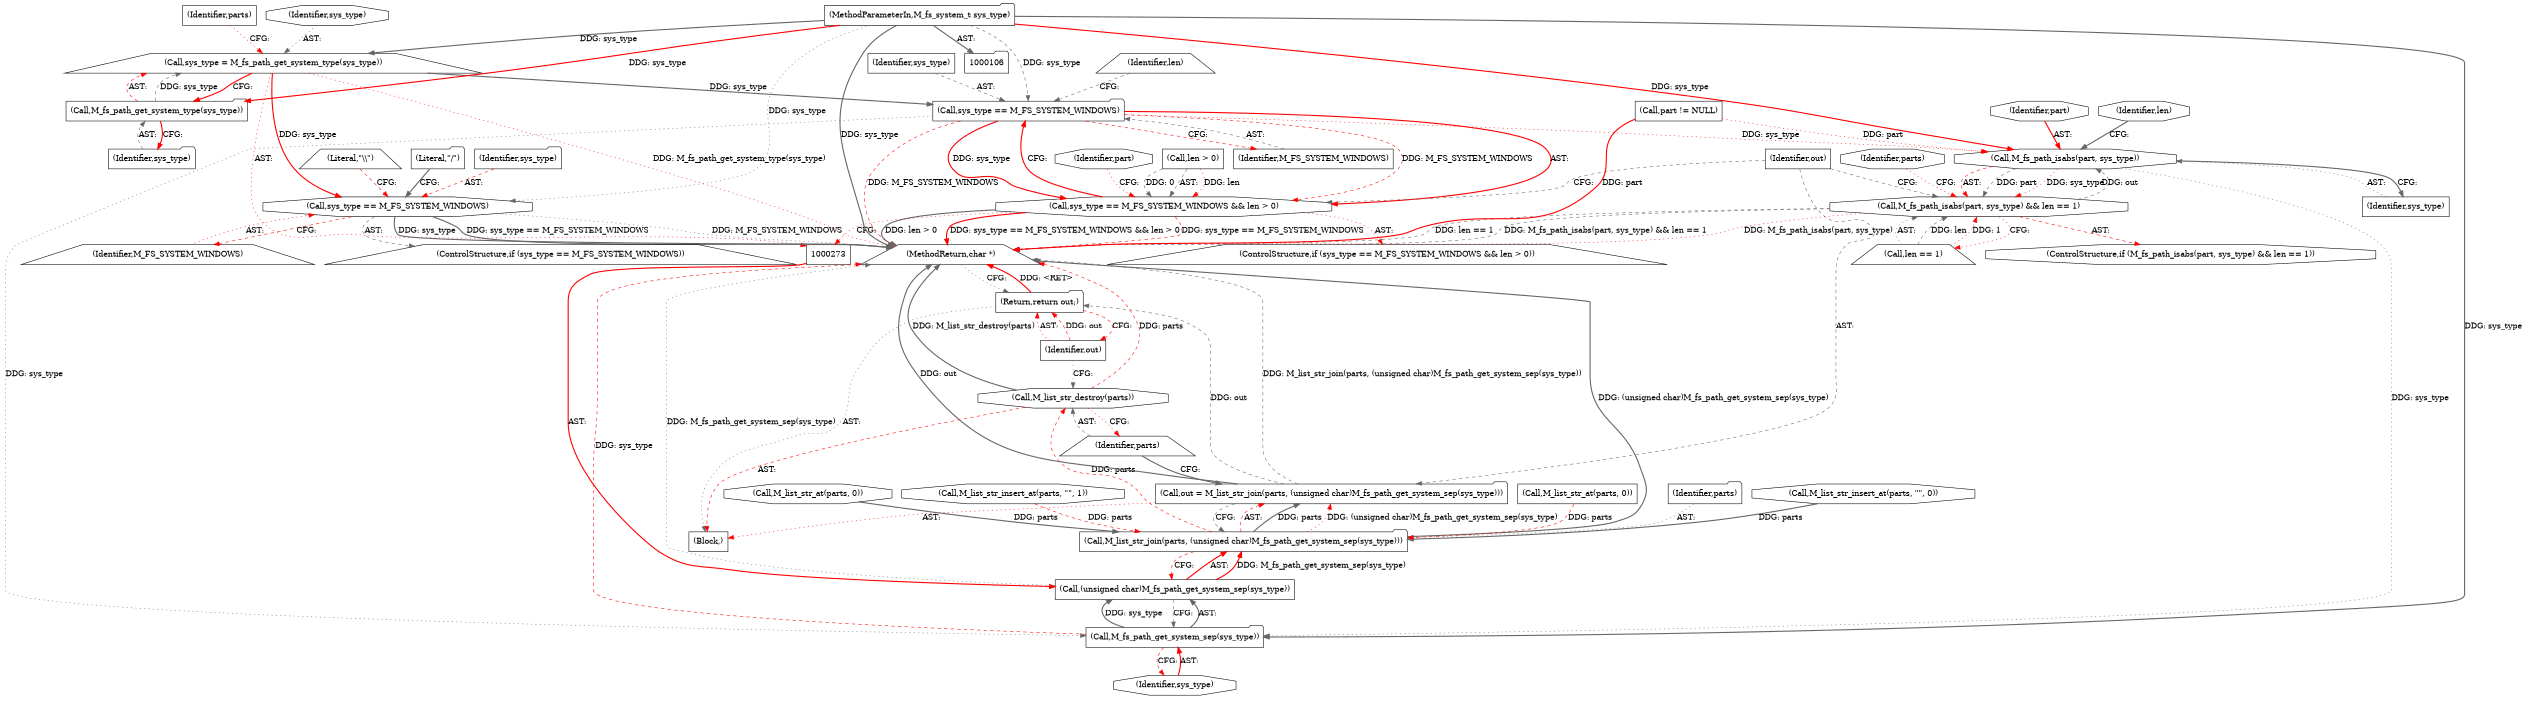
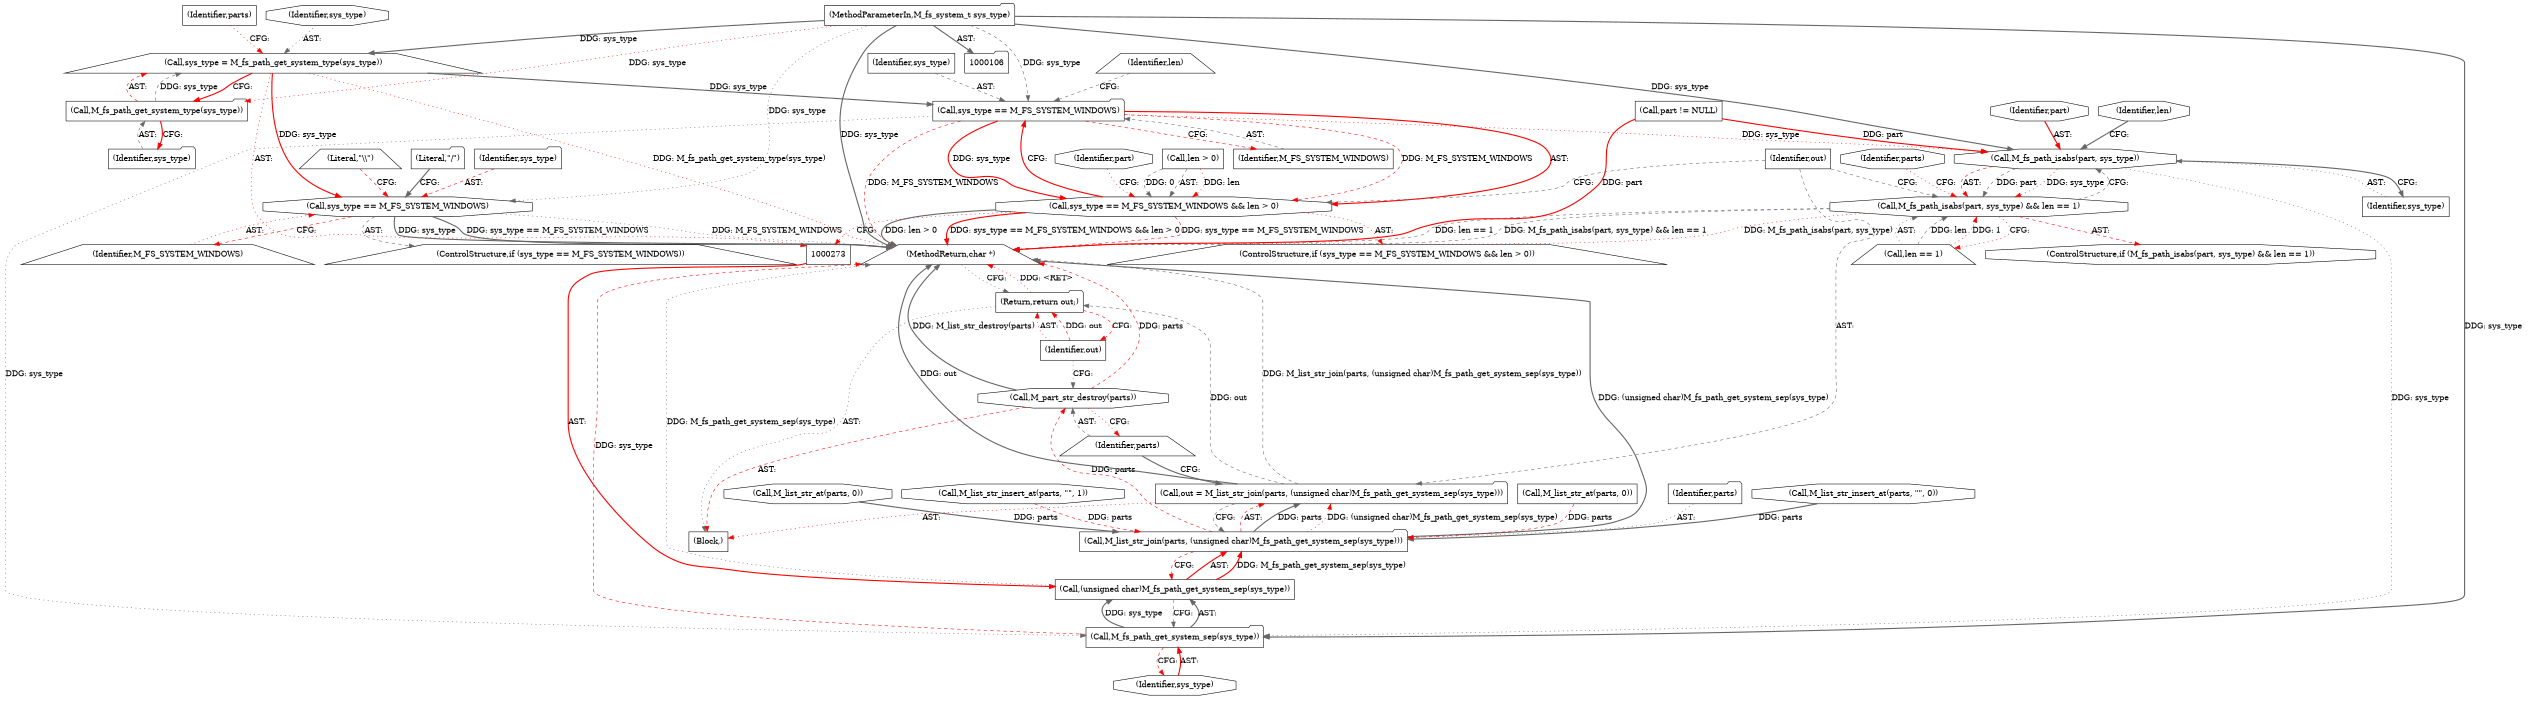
(546, 66) -> (546, 66)
(1513, 74) -> (1513, 74)
(1851, 138) -> (1851, 138)
(2120, 183) -> (2120, 183)
(1013, 277) -> (1013, 277)
(1073, 398) -> (1073, 398)
